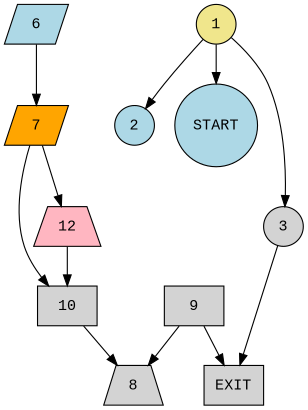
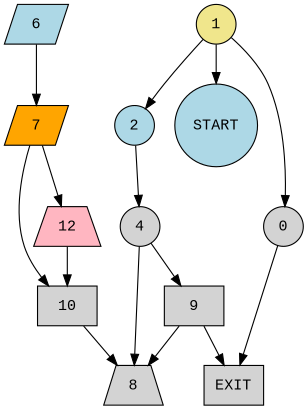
none -> (140, 226)
(283, 226) -> (283, 226)
